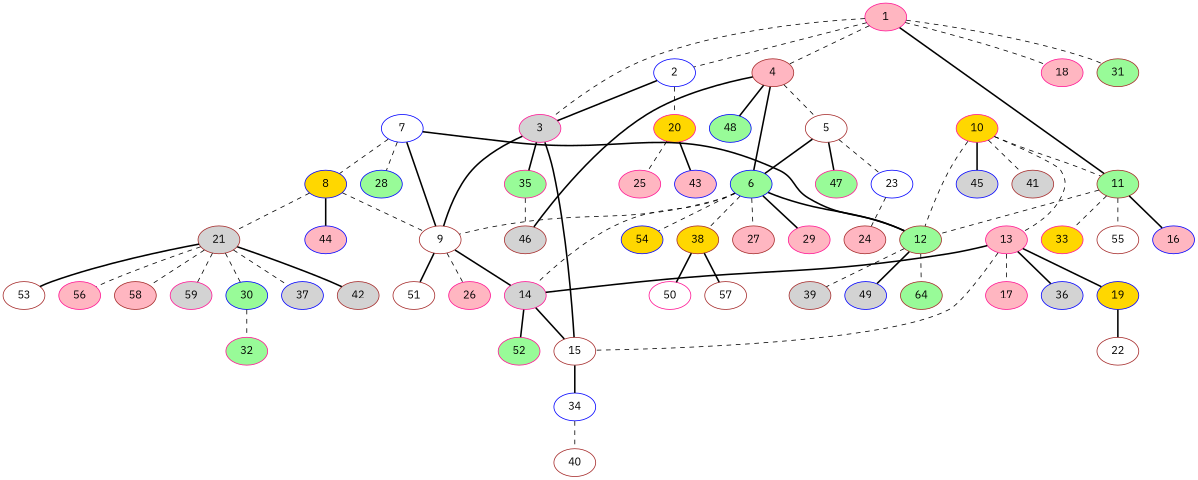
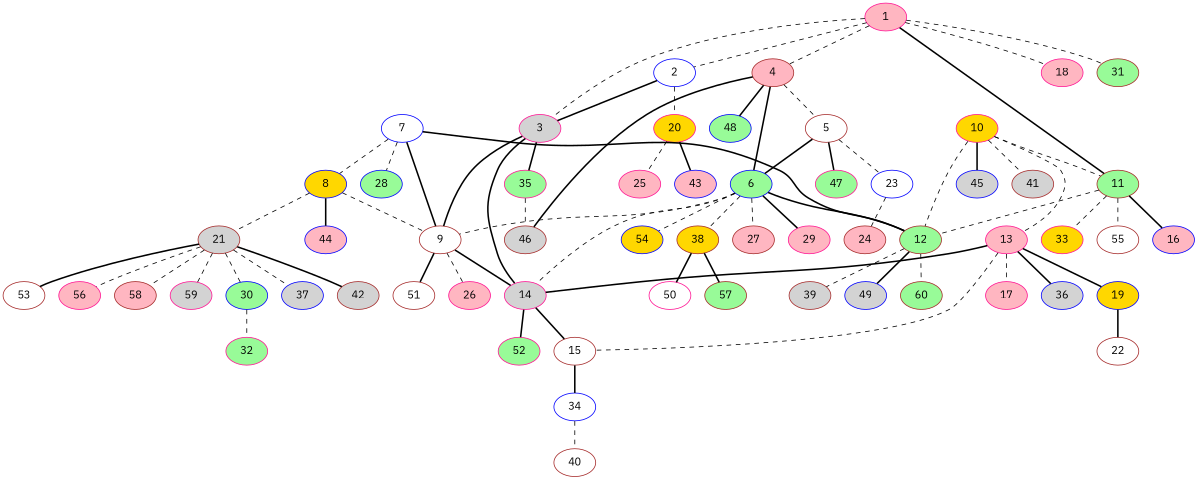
(565, 239) -> (488, 208)
(726, 296) -> (726, 296)
(921, 296) -> (921, 296)
